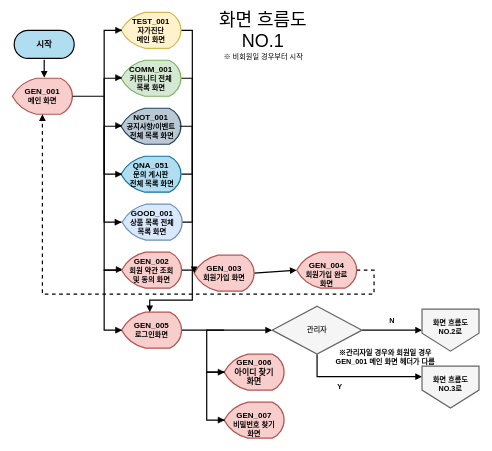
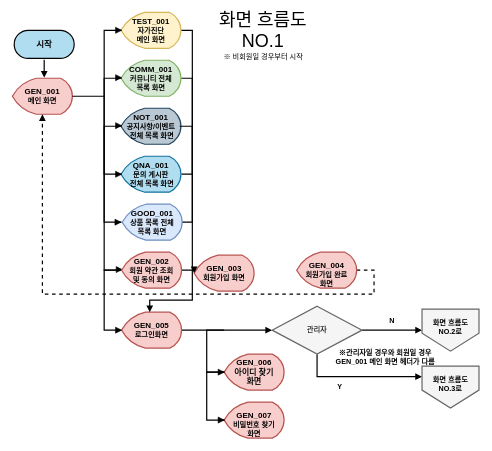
(151, 174) -> (151, 174)
(272, 272) -> none
